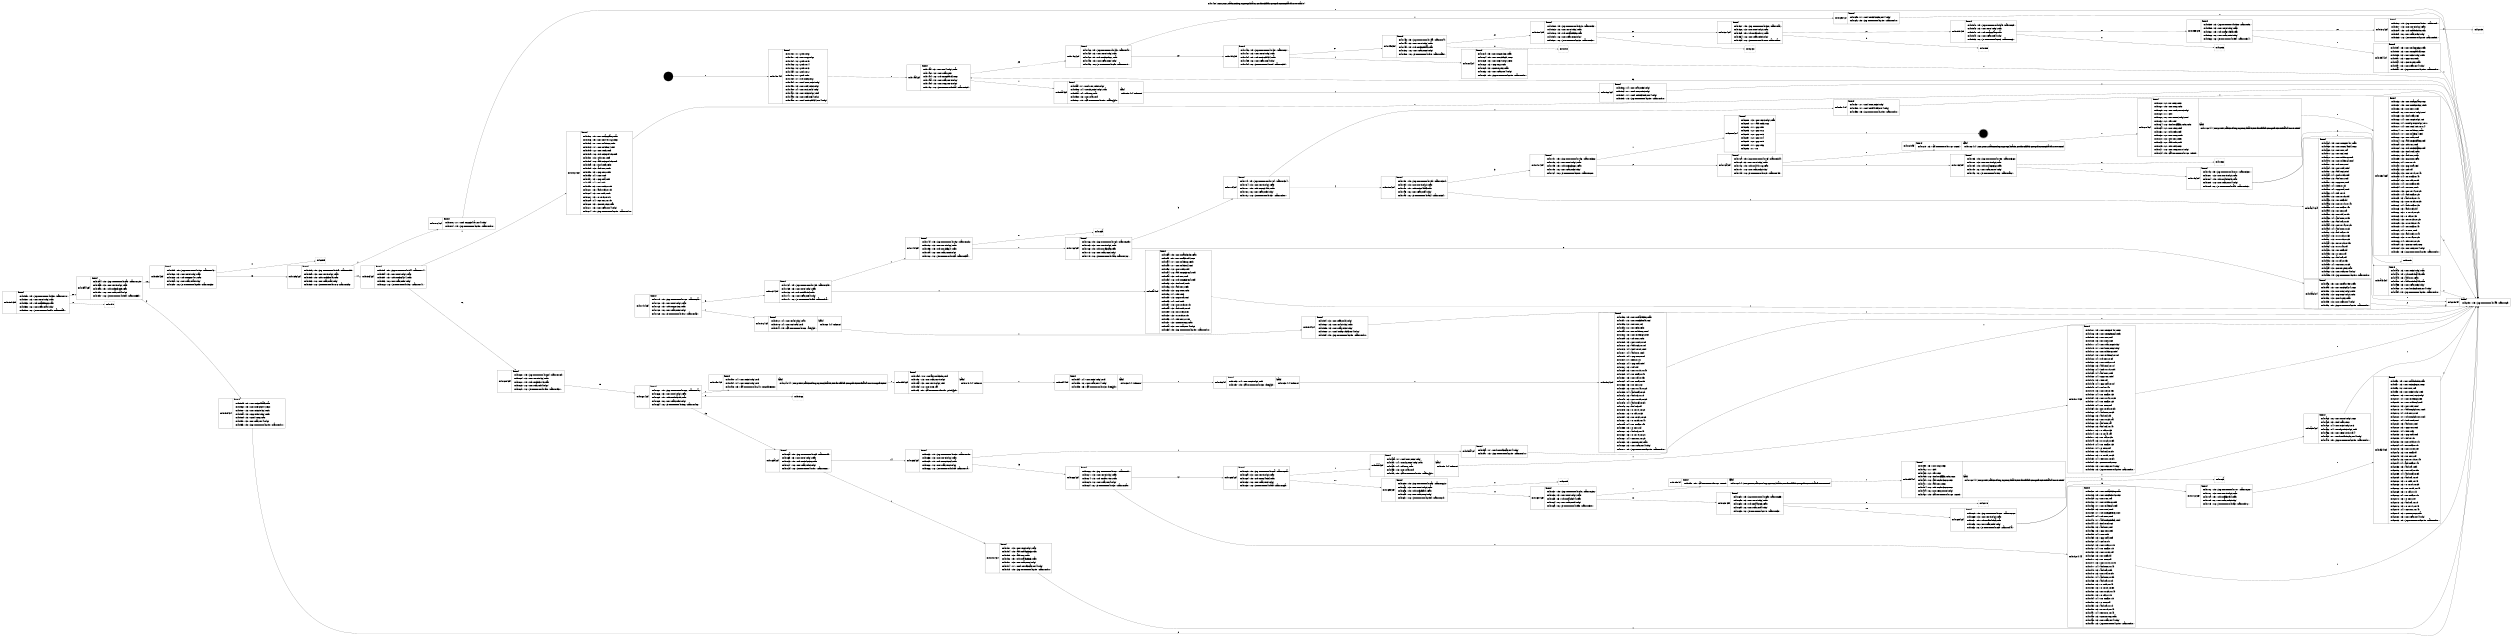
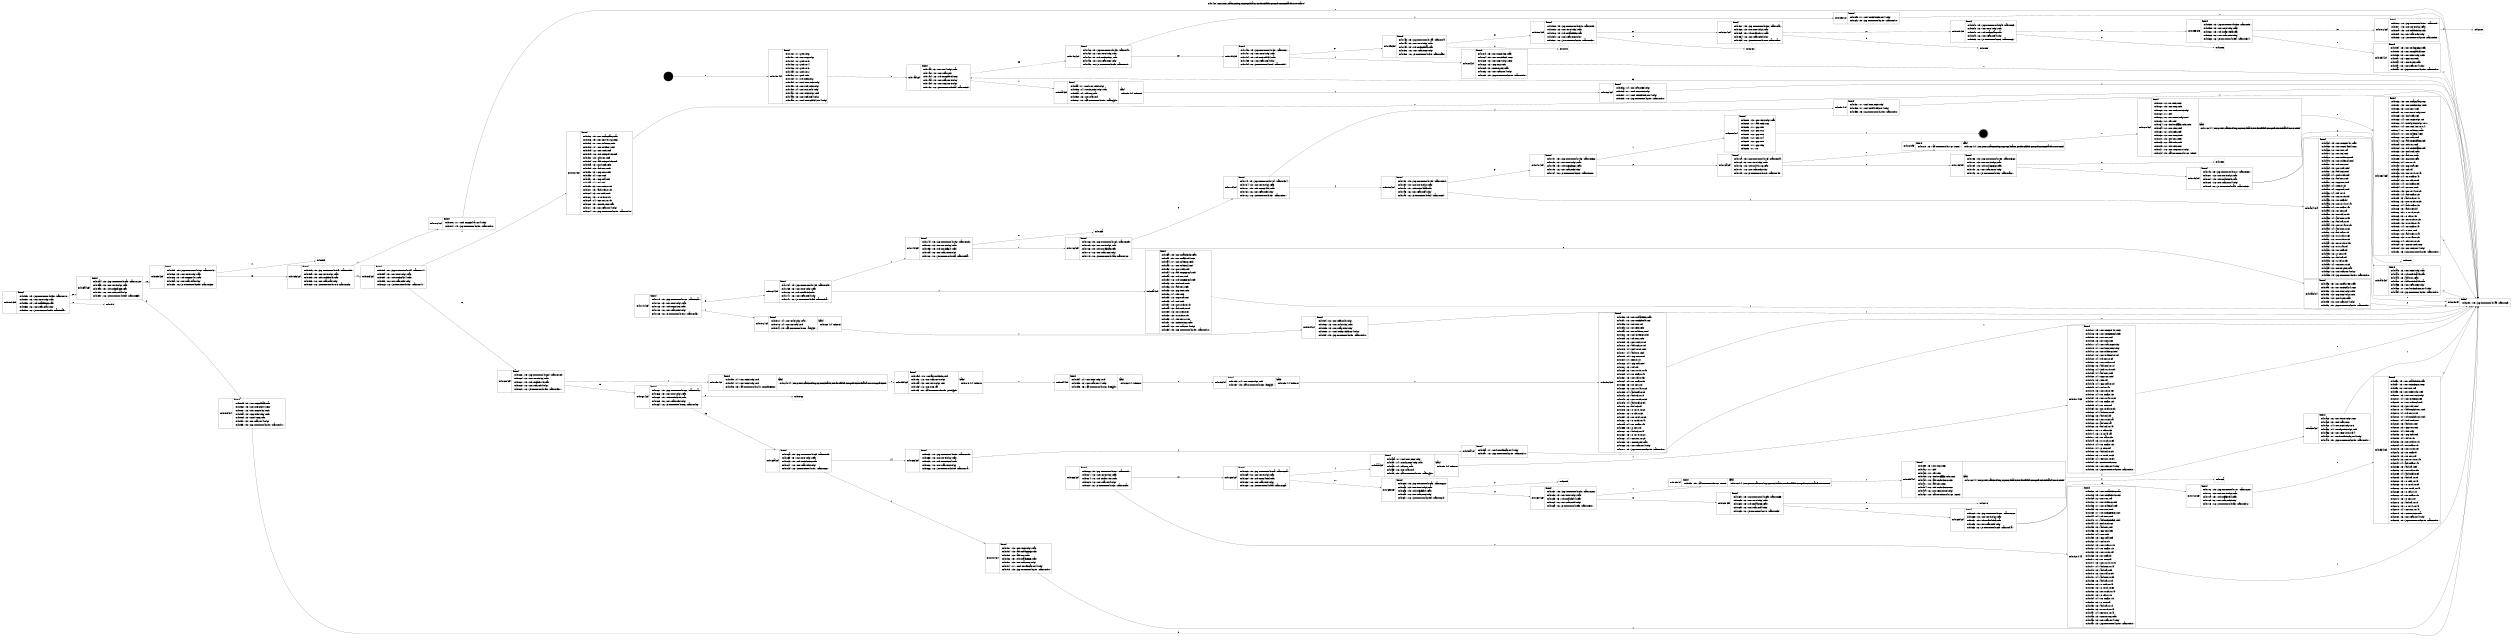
(715, 392) -> (636, 382)
(1018, 469) -> none
